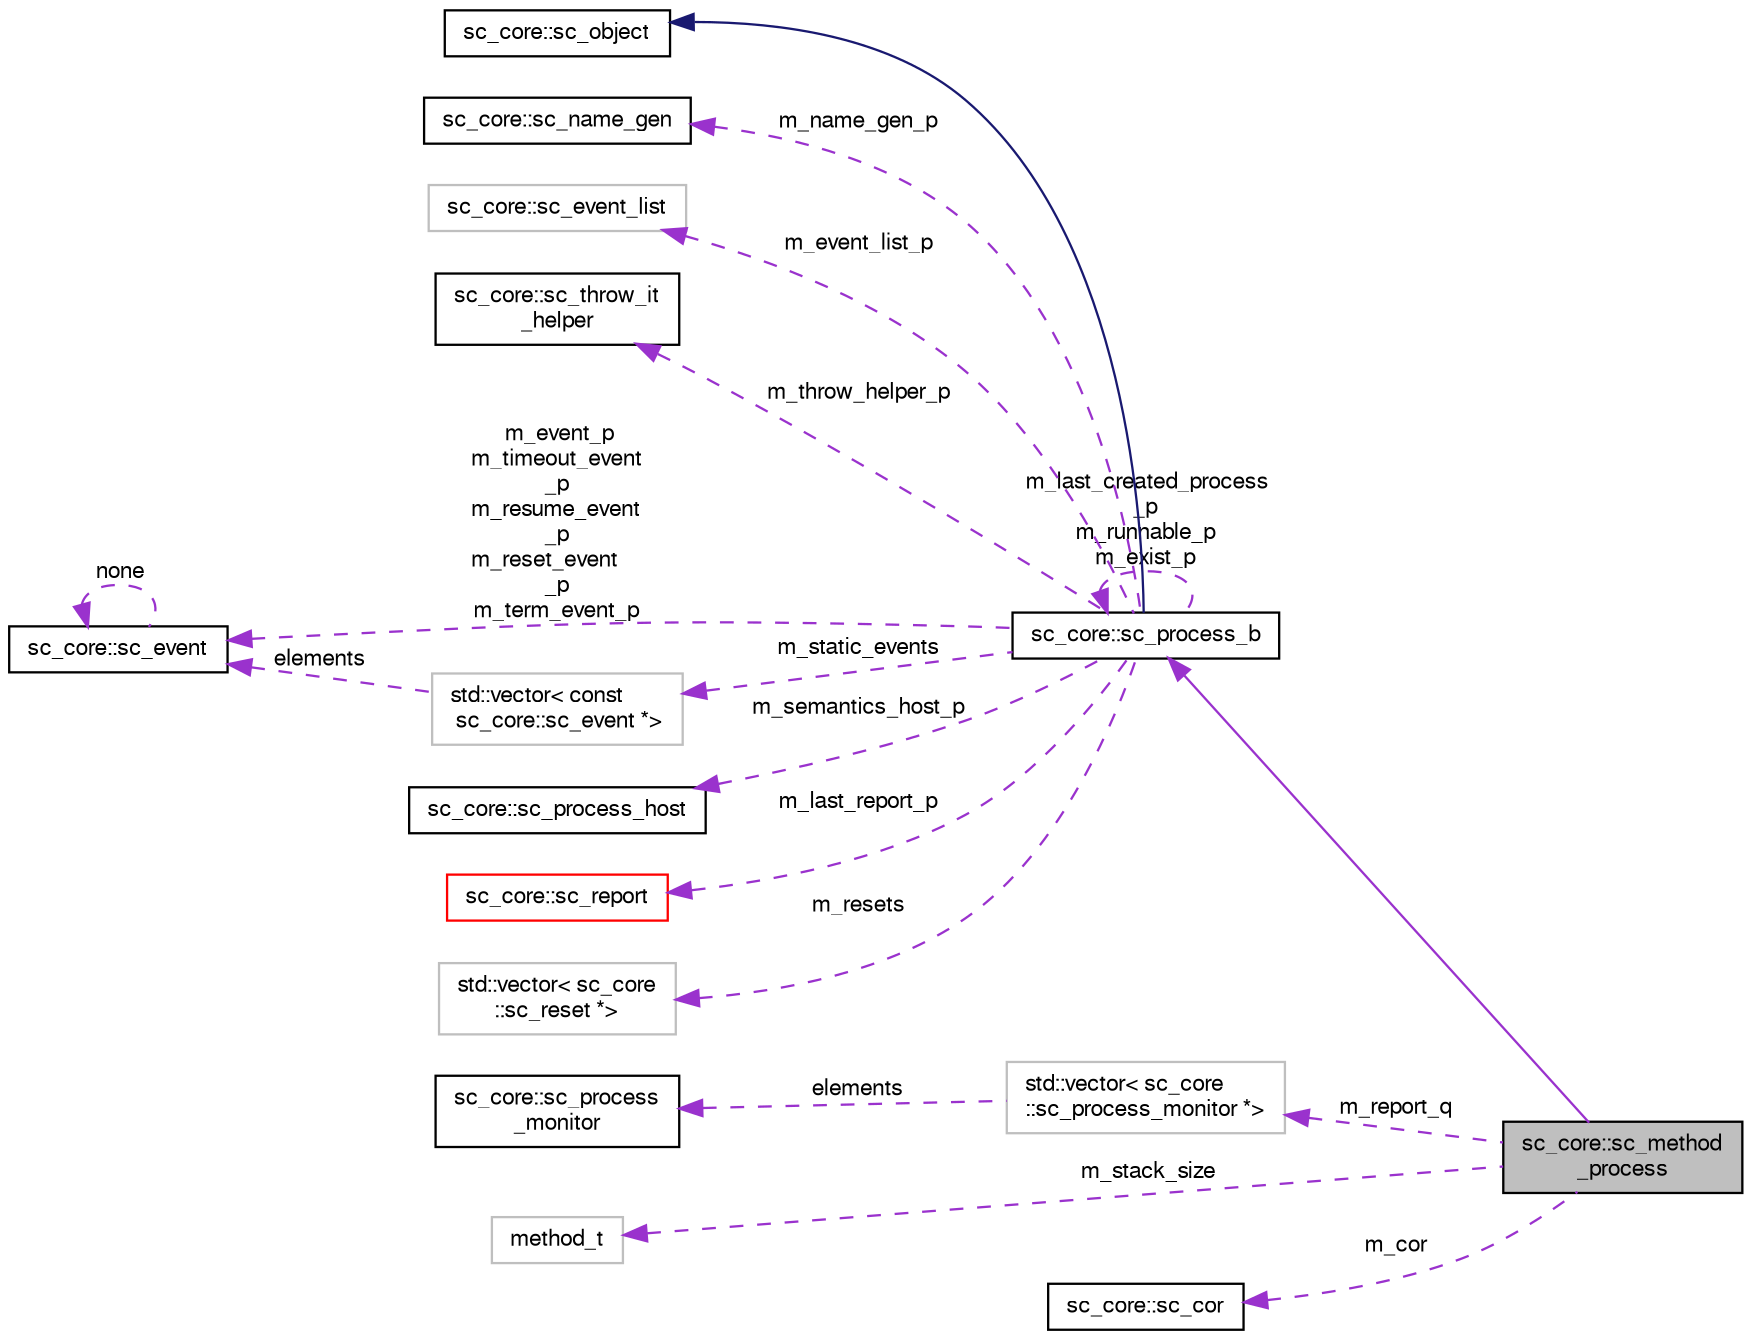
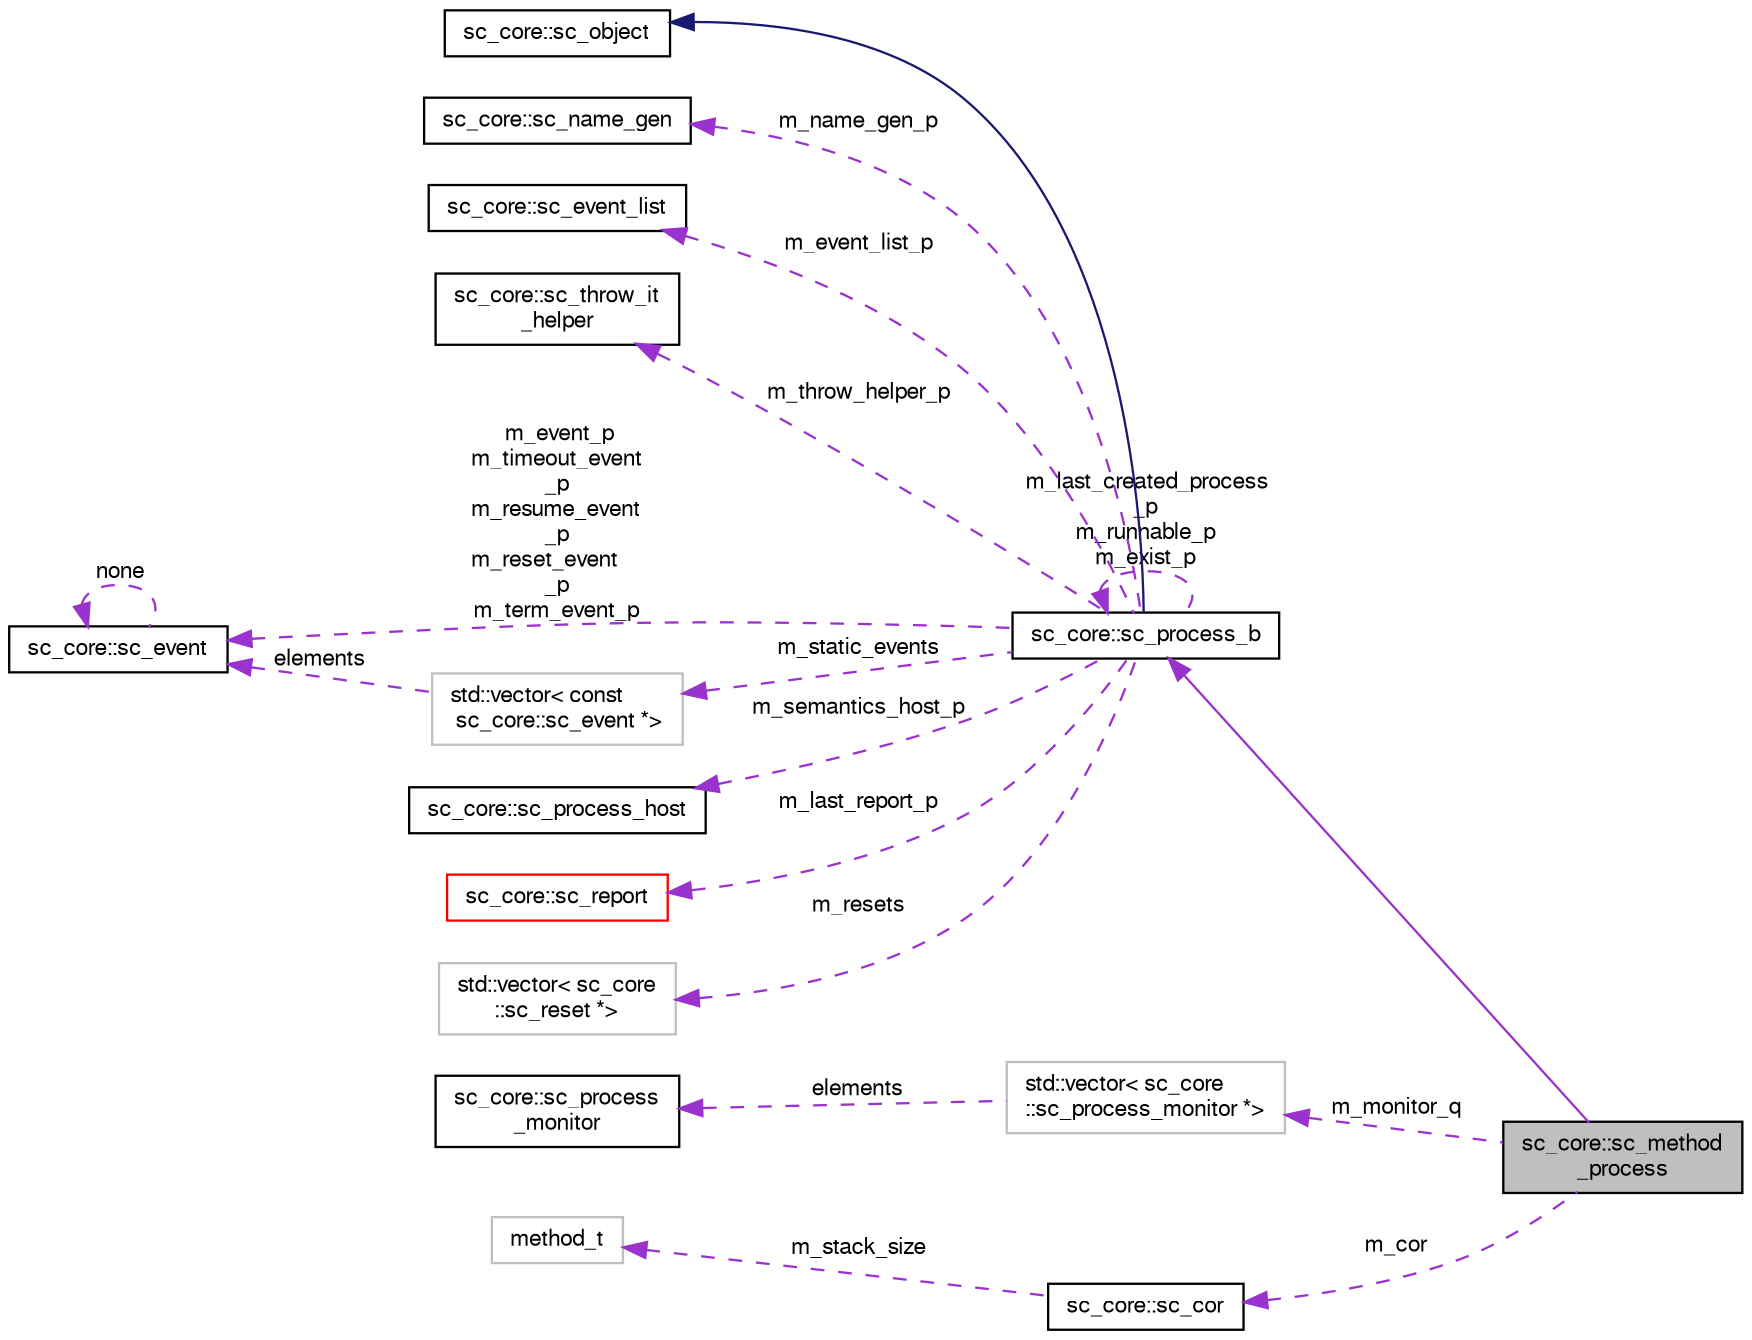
(557, 208) -> (557, 208)
(1394, 1108) -> (1394, 1108)
(1075, 1200) -> (847, 1273)
